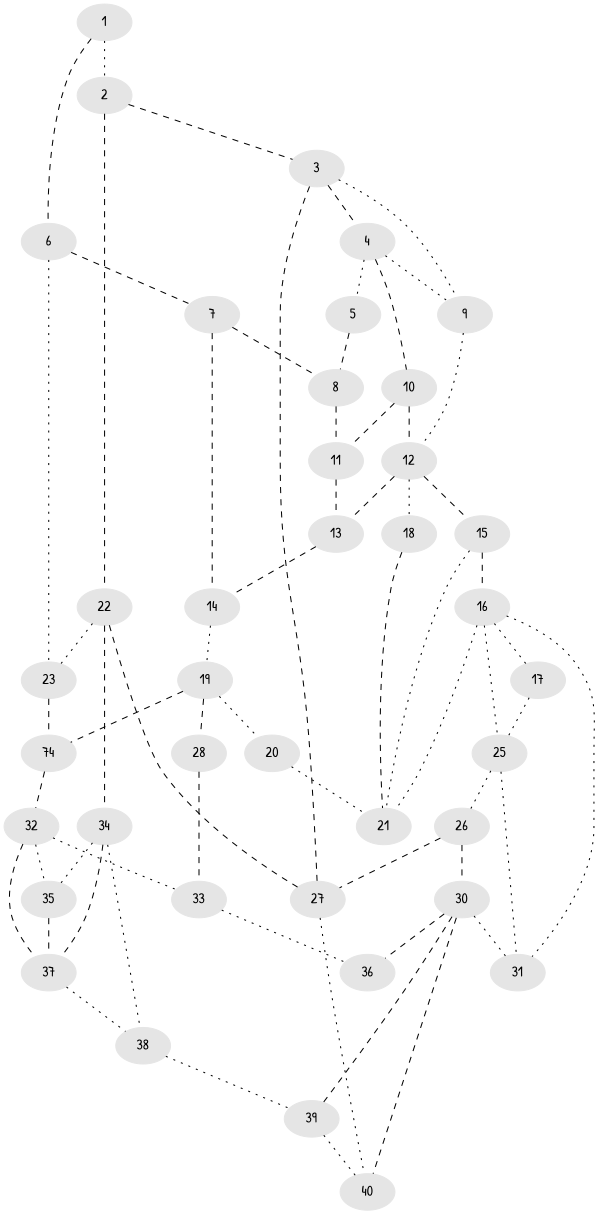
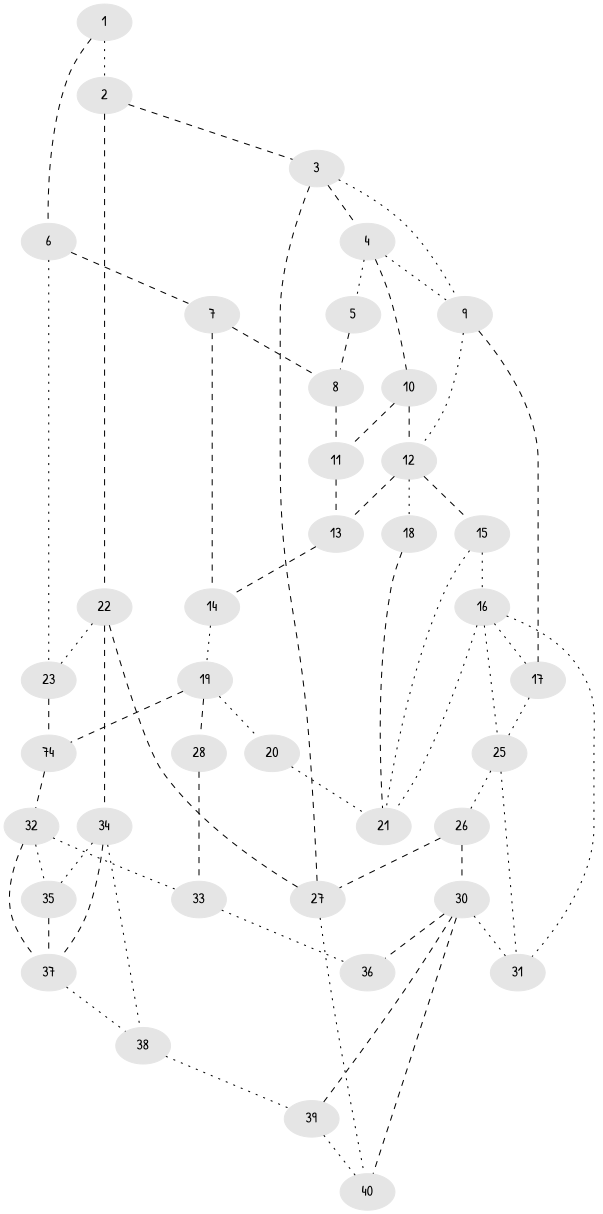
none -> (538, 489)
(482, 571) -> (482, 571)
